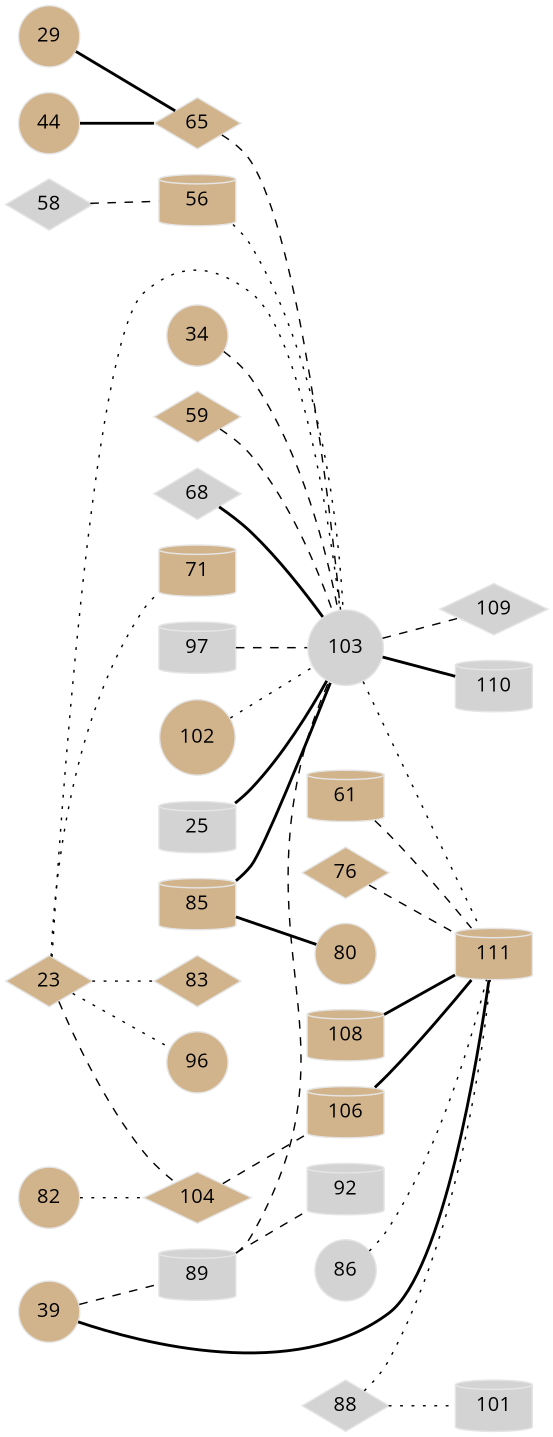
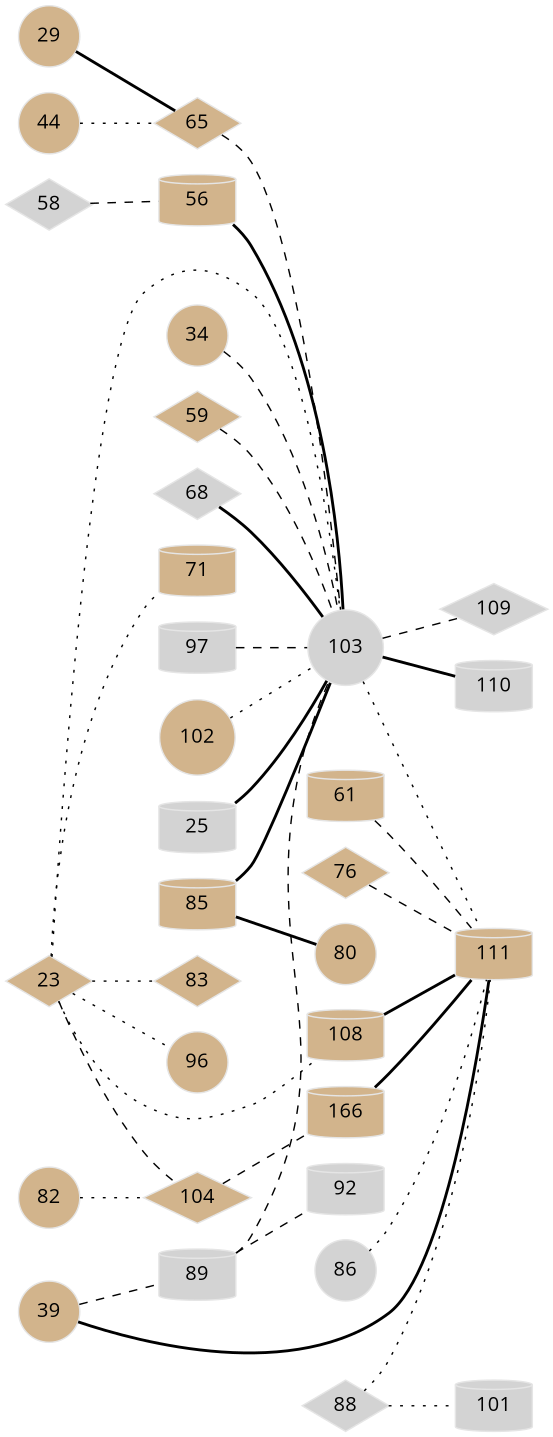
(117, 123) -> (117, 123)
(294, 340) -> (294, 340)
(346, 1112) -> (346, 1112)
none -> (169, 1115)
